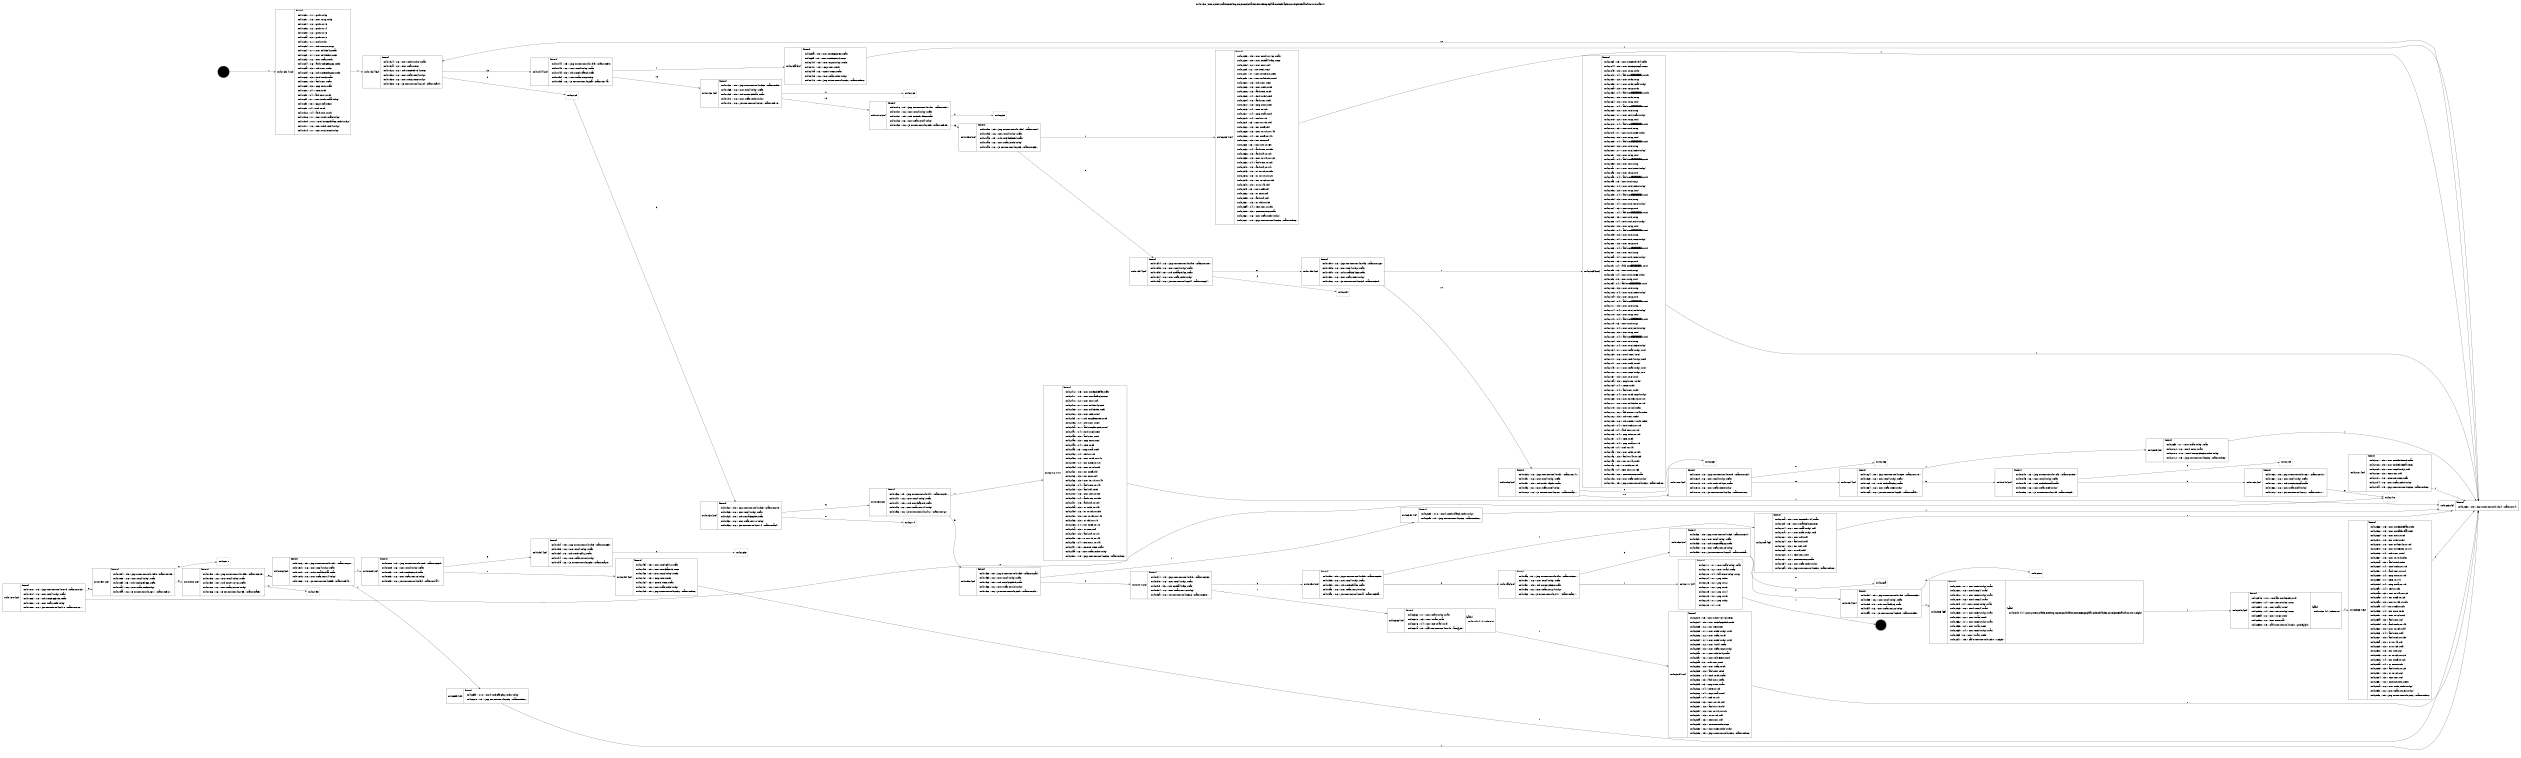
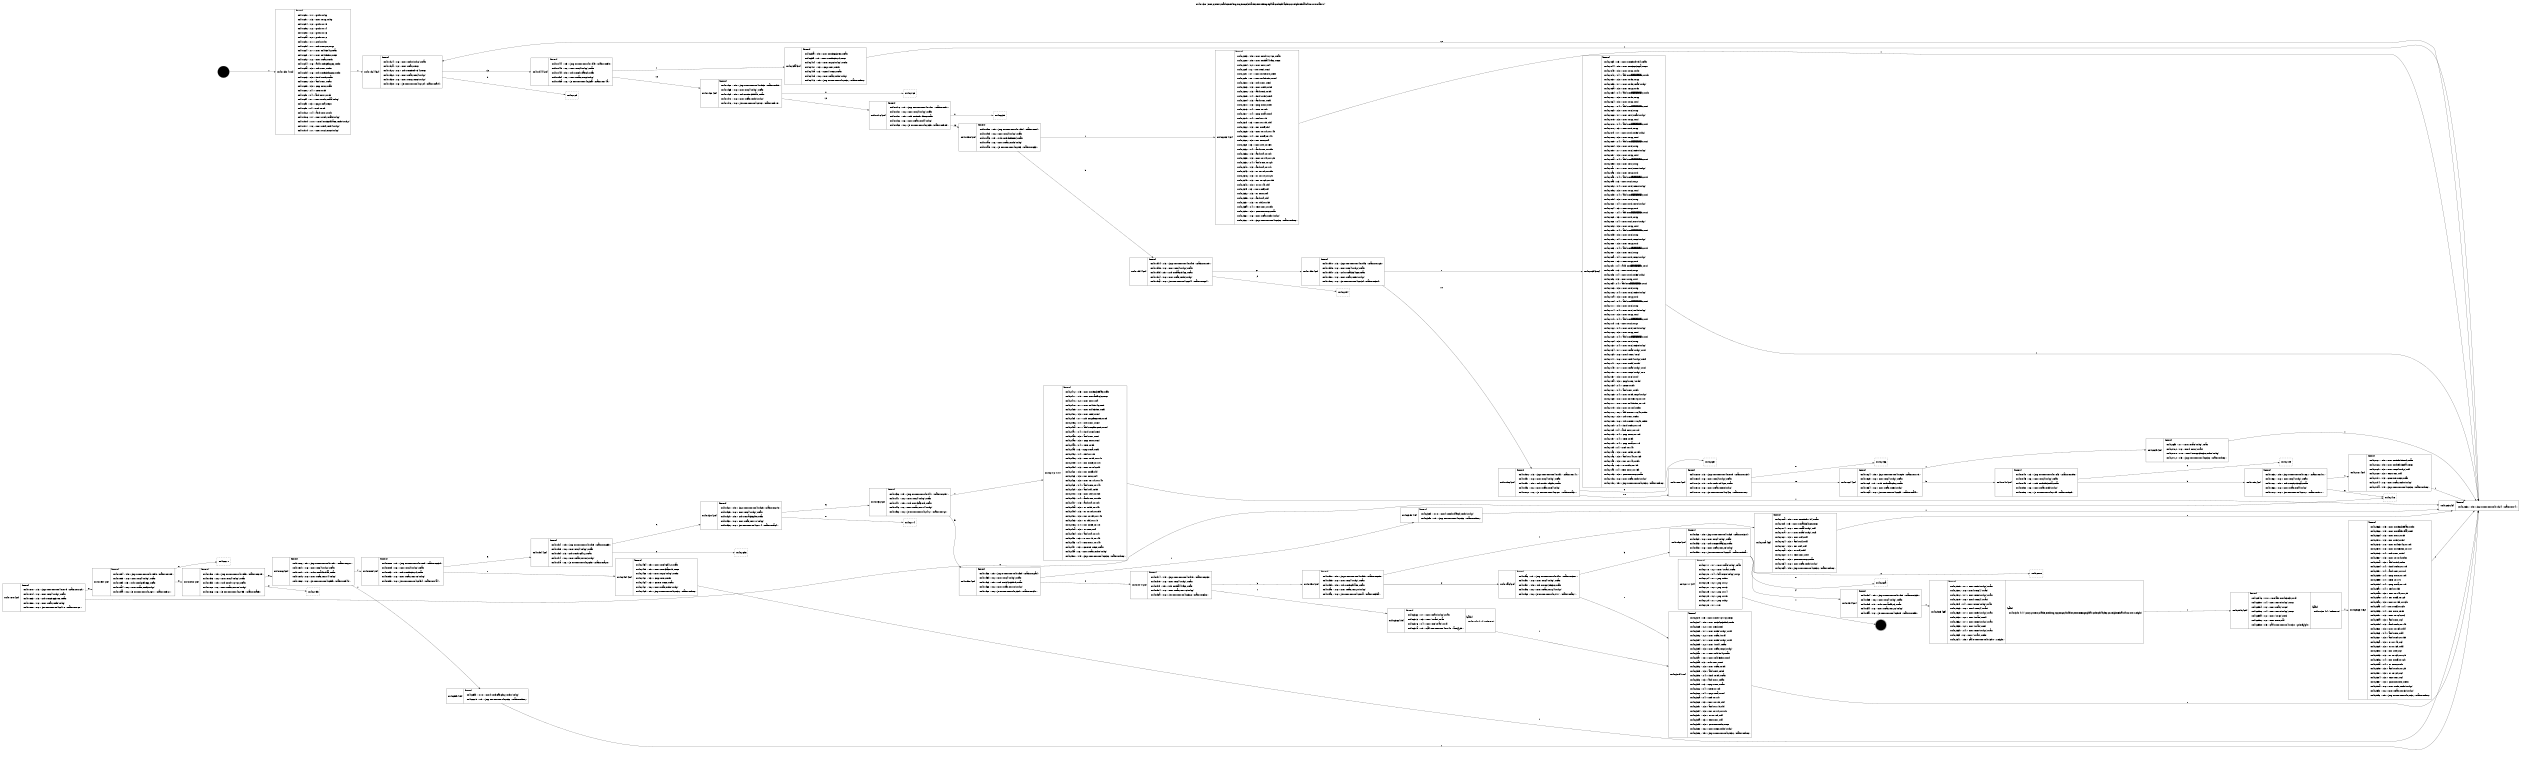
(654, 300) -> (656, 534)
none -> (2337, 478)
(1971, 568) -> (1882, 575)
(1628, 584) -> (1624, 615)
